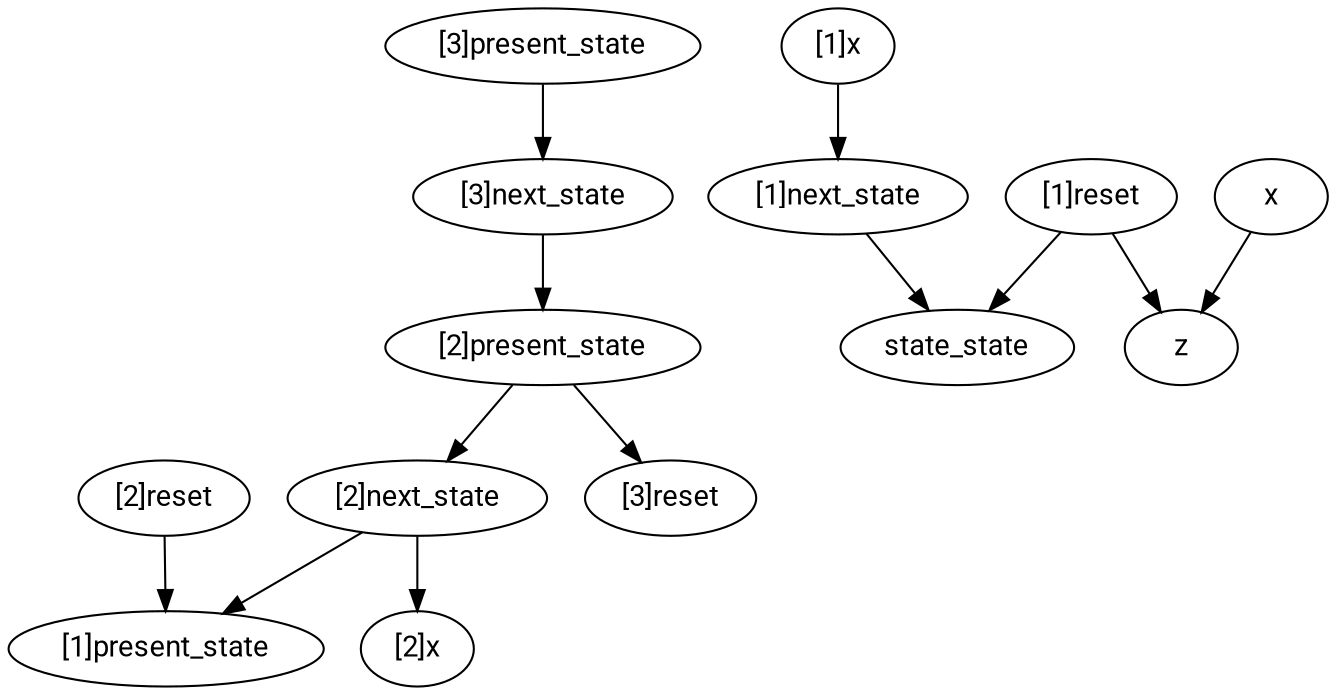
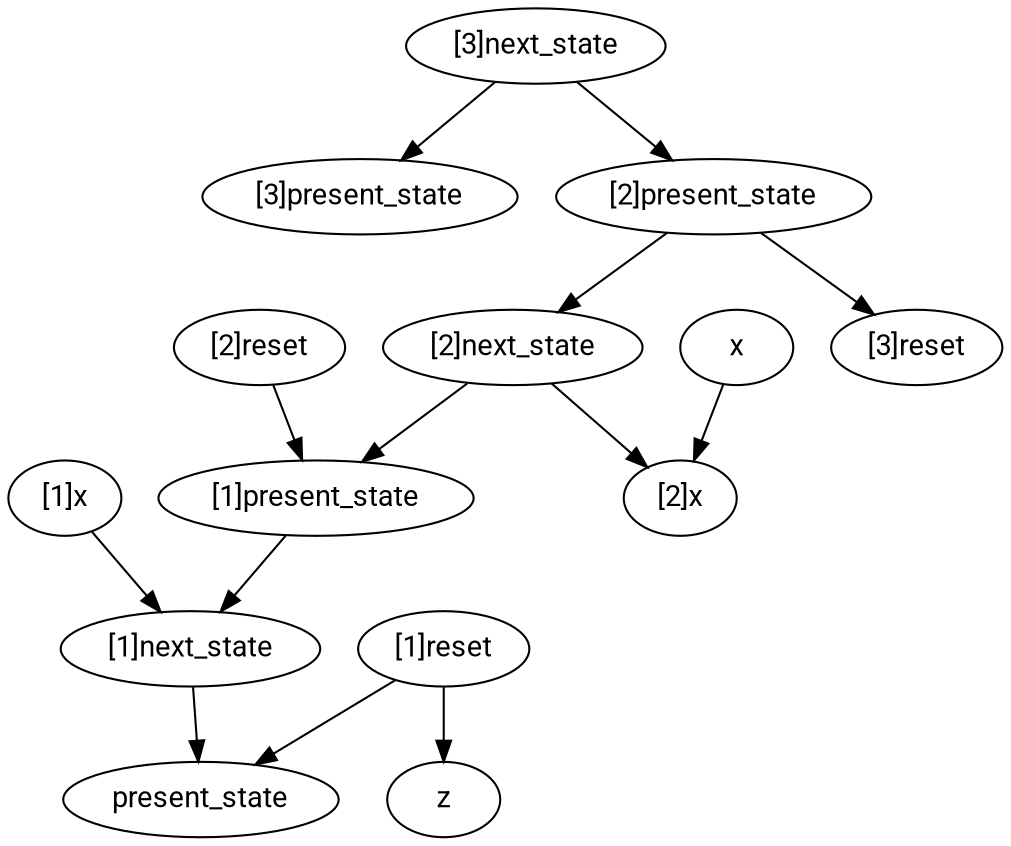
(543, 111) -> (456, 114)
(1232, 263) -> (712, 413)
(957, 347) -> (201, 800)
none -> (260, 566)
